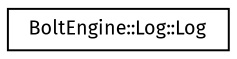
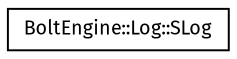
(118, 30) -> (118, 30)
